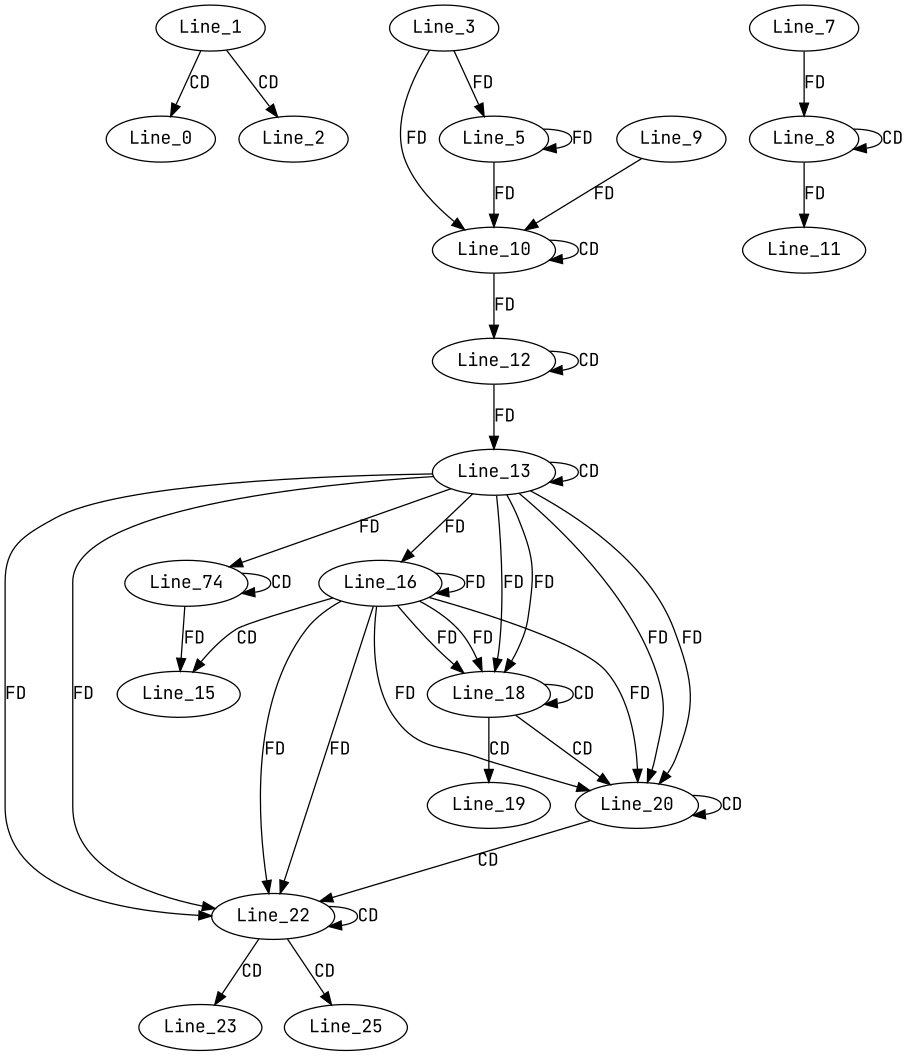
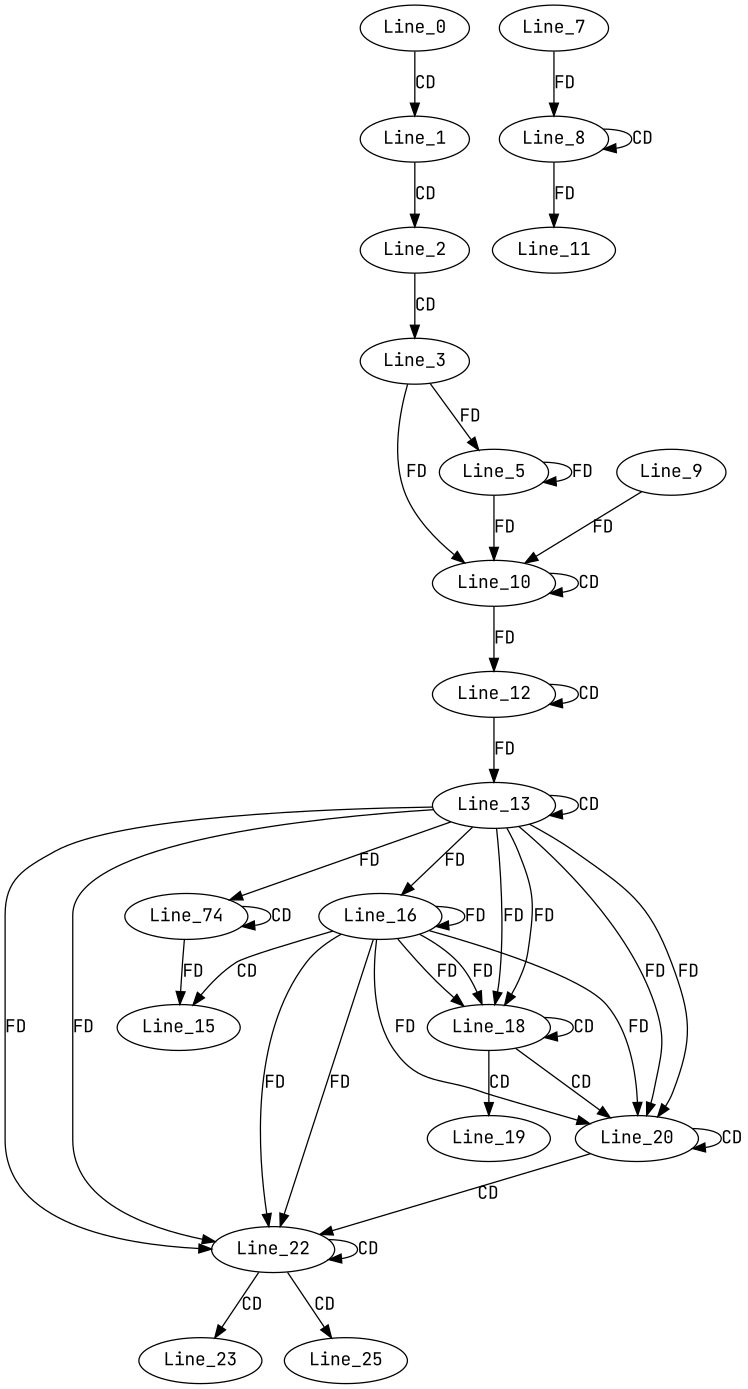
(188, 78) -> (415, 77)
none -> (415, 299)
